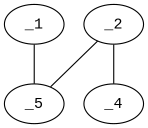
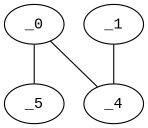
(114, 24) -> (34, 24)
(34, 64) -> (114, 64)
